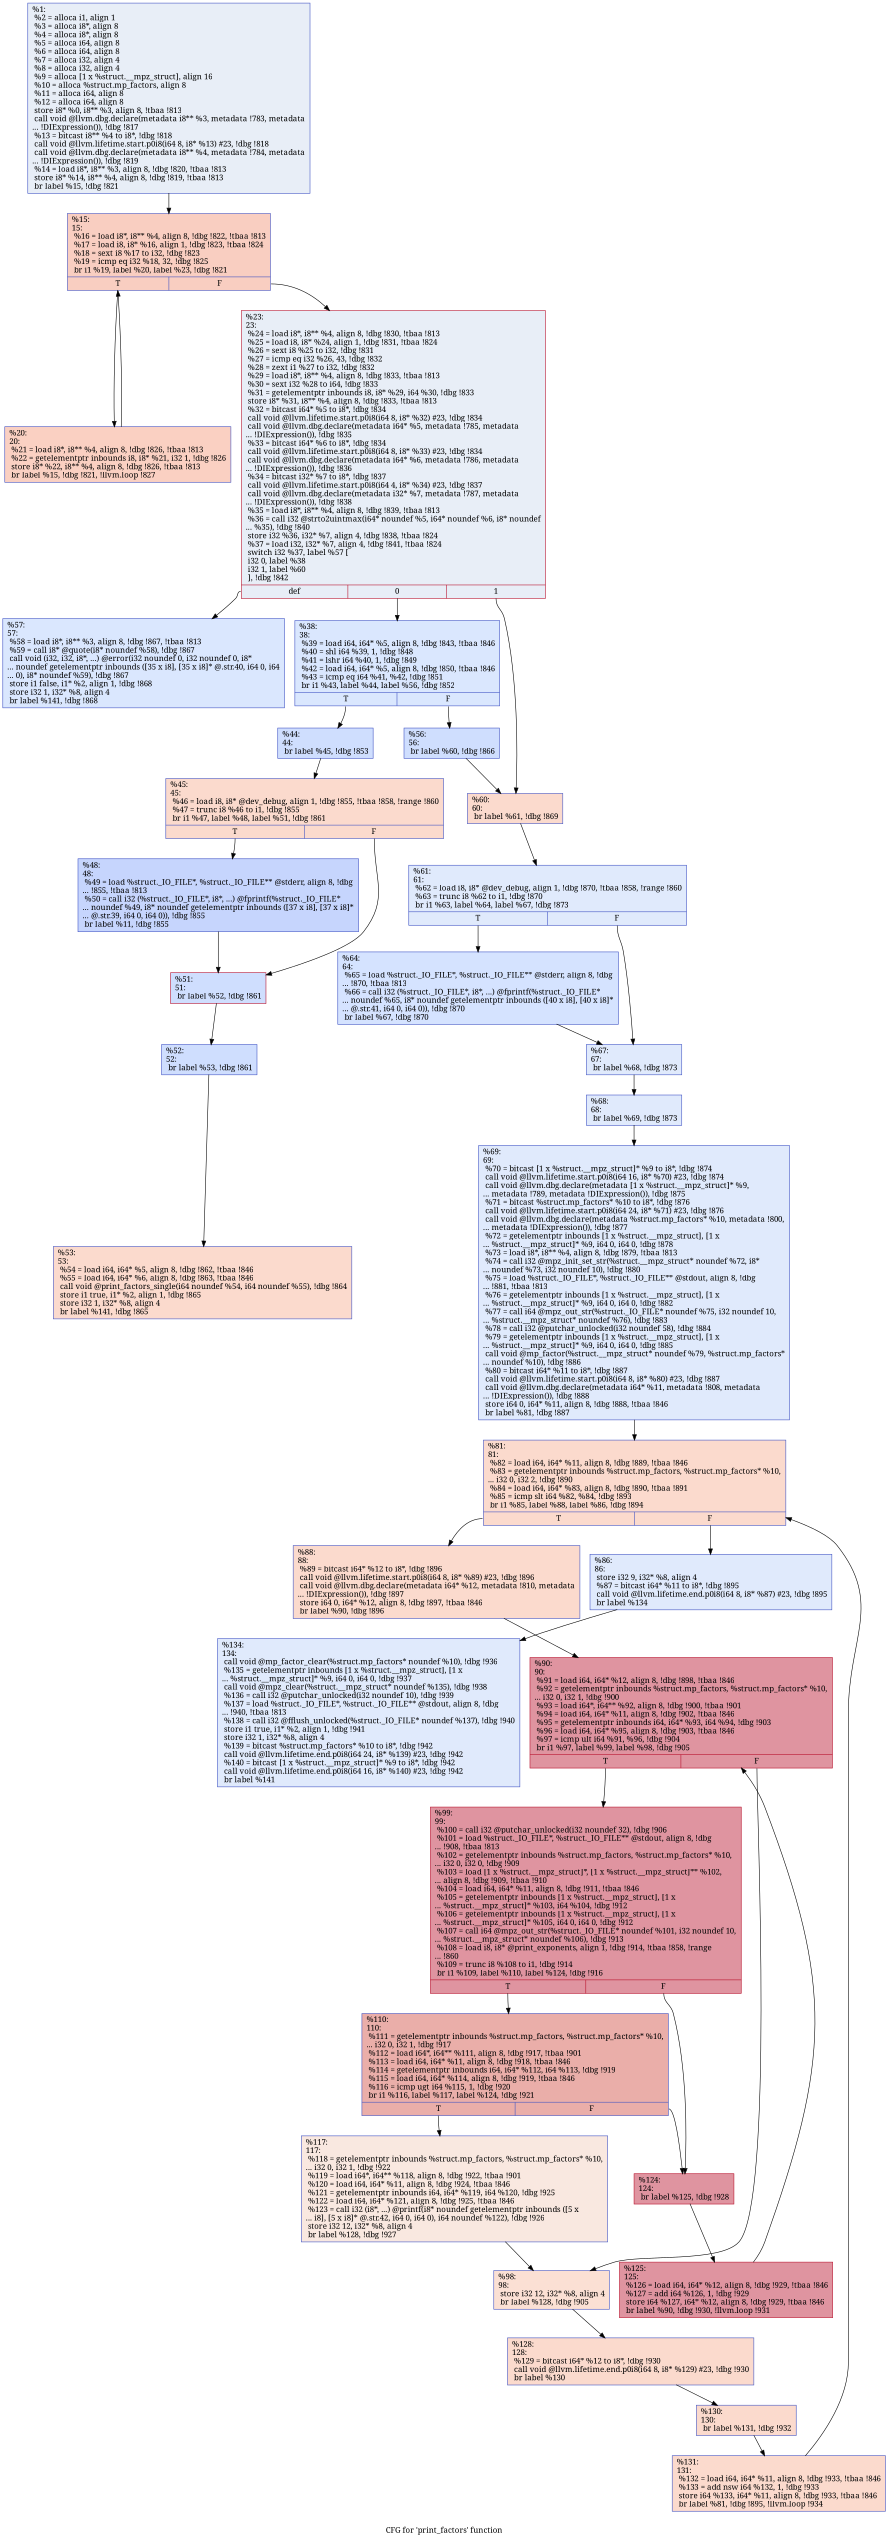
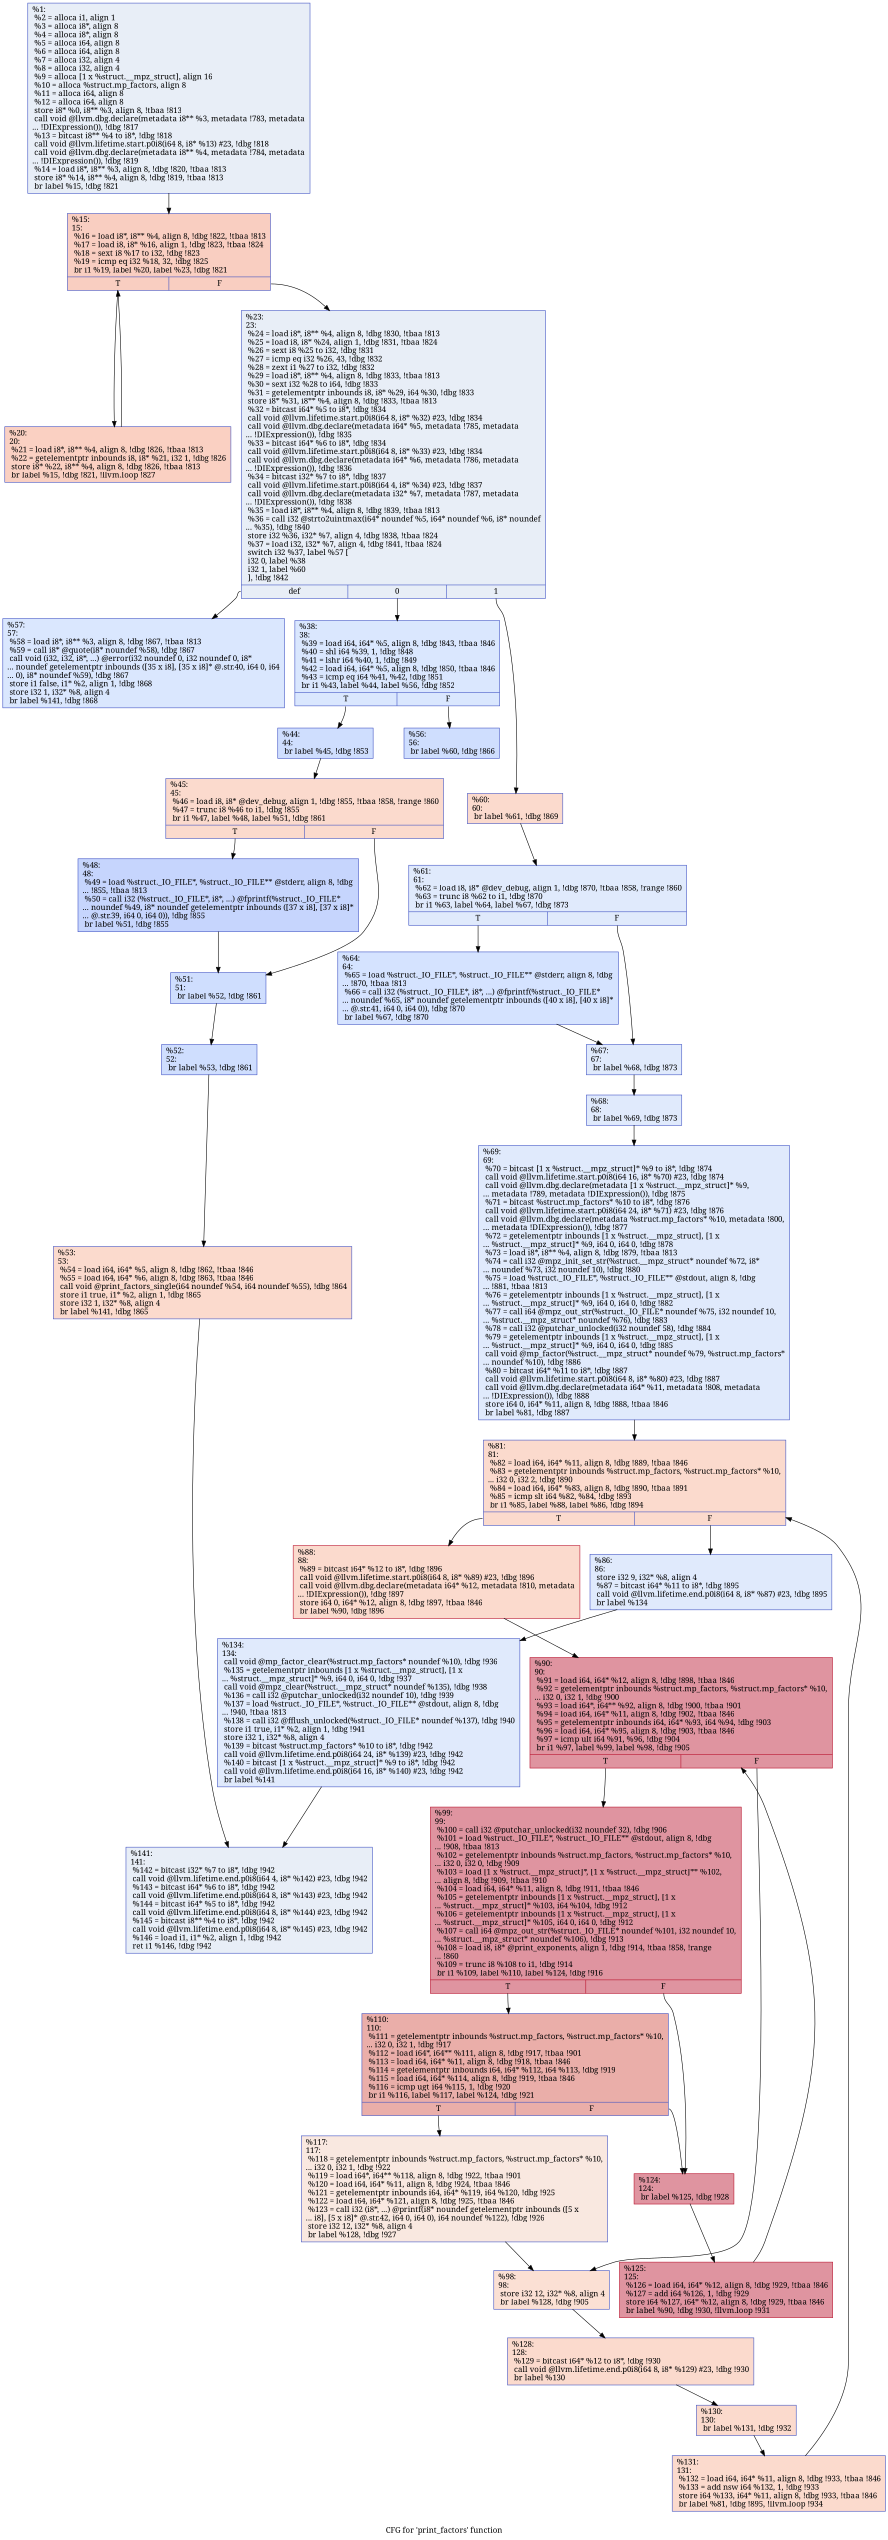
(393, 454) -> (393, 454)
(481, 774) -> none
(126, 924) -> (126, 924)
(218, 988) -> (218, 988)
(437, 1582) -> (437, 1582)
none -> (249, 1900)
